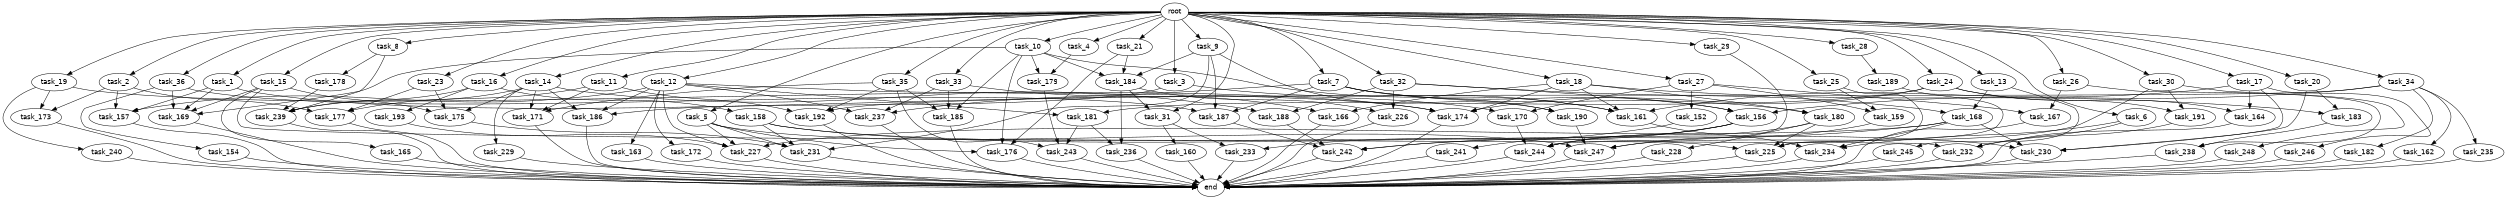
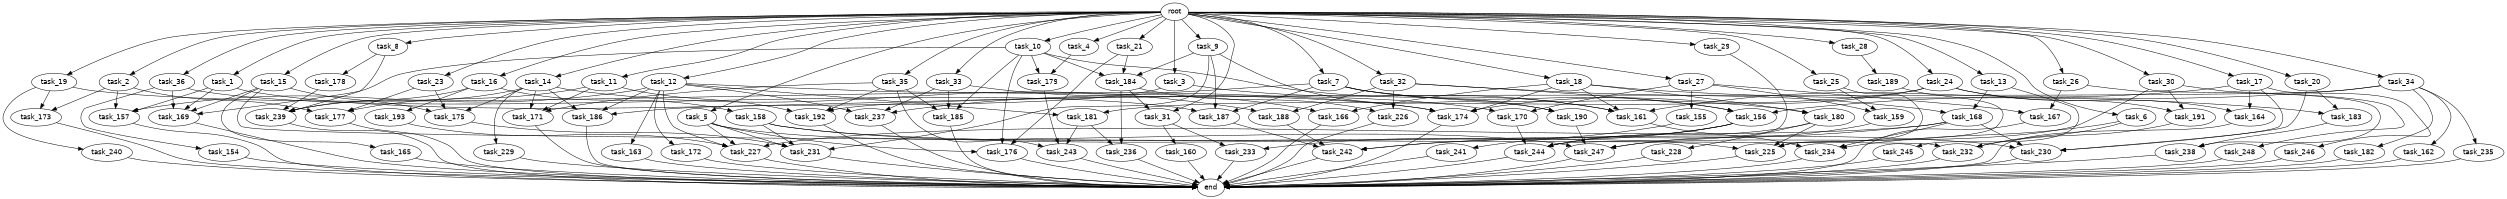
(1691, 117) -> (1691, 117)
